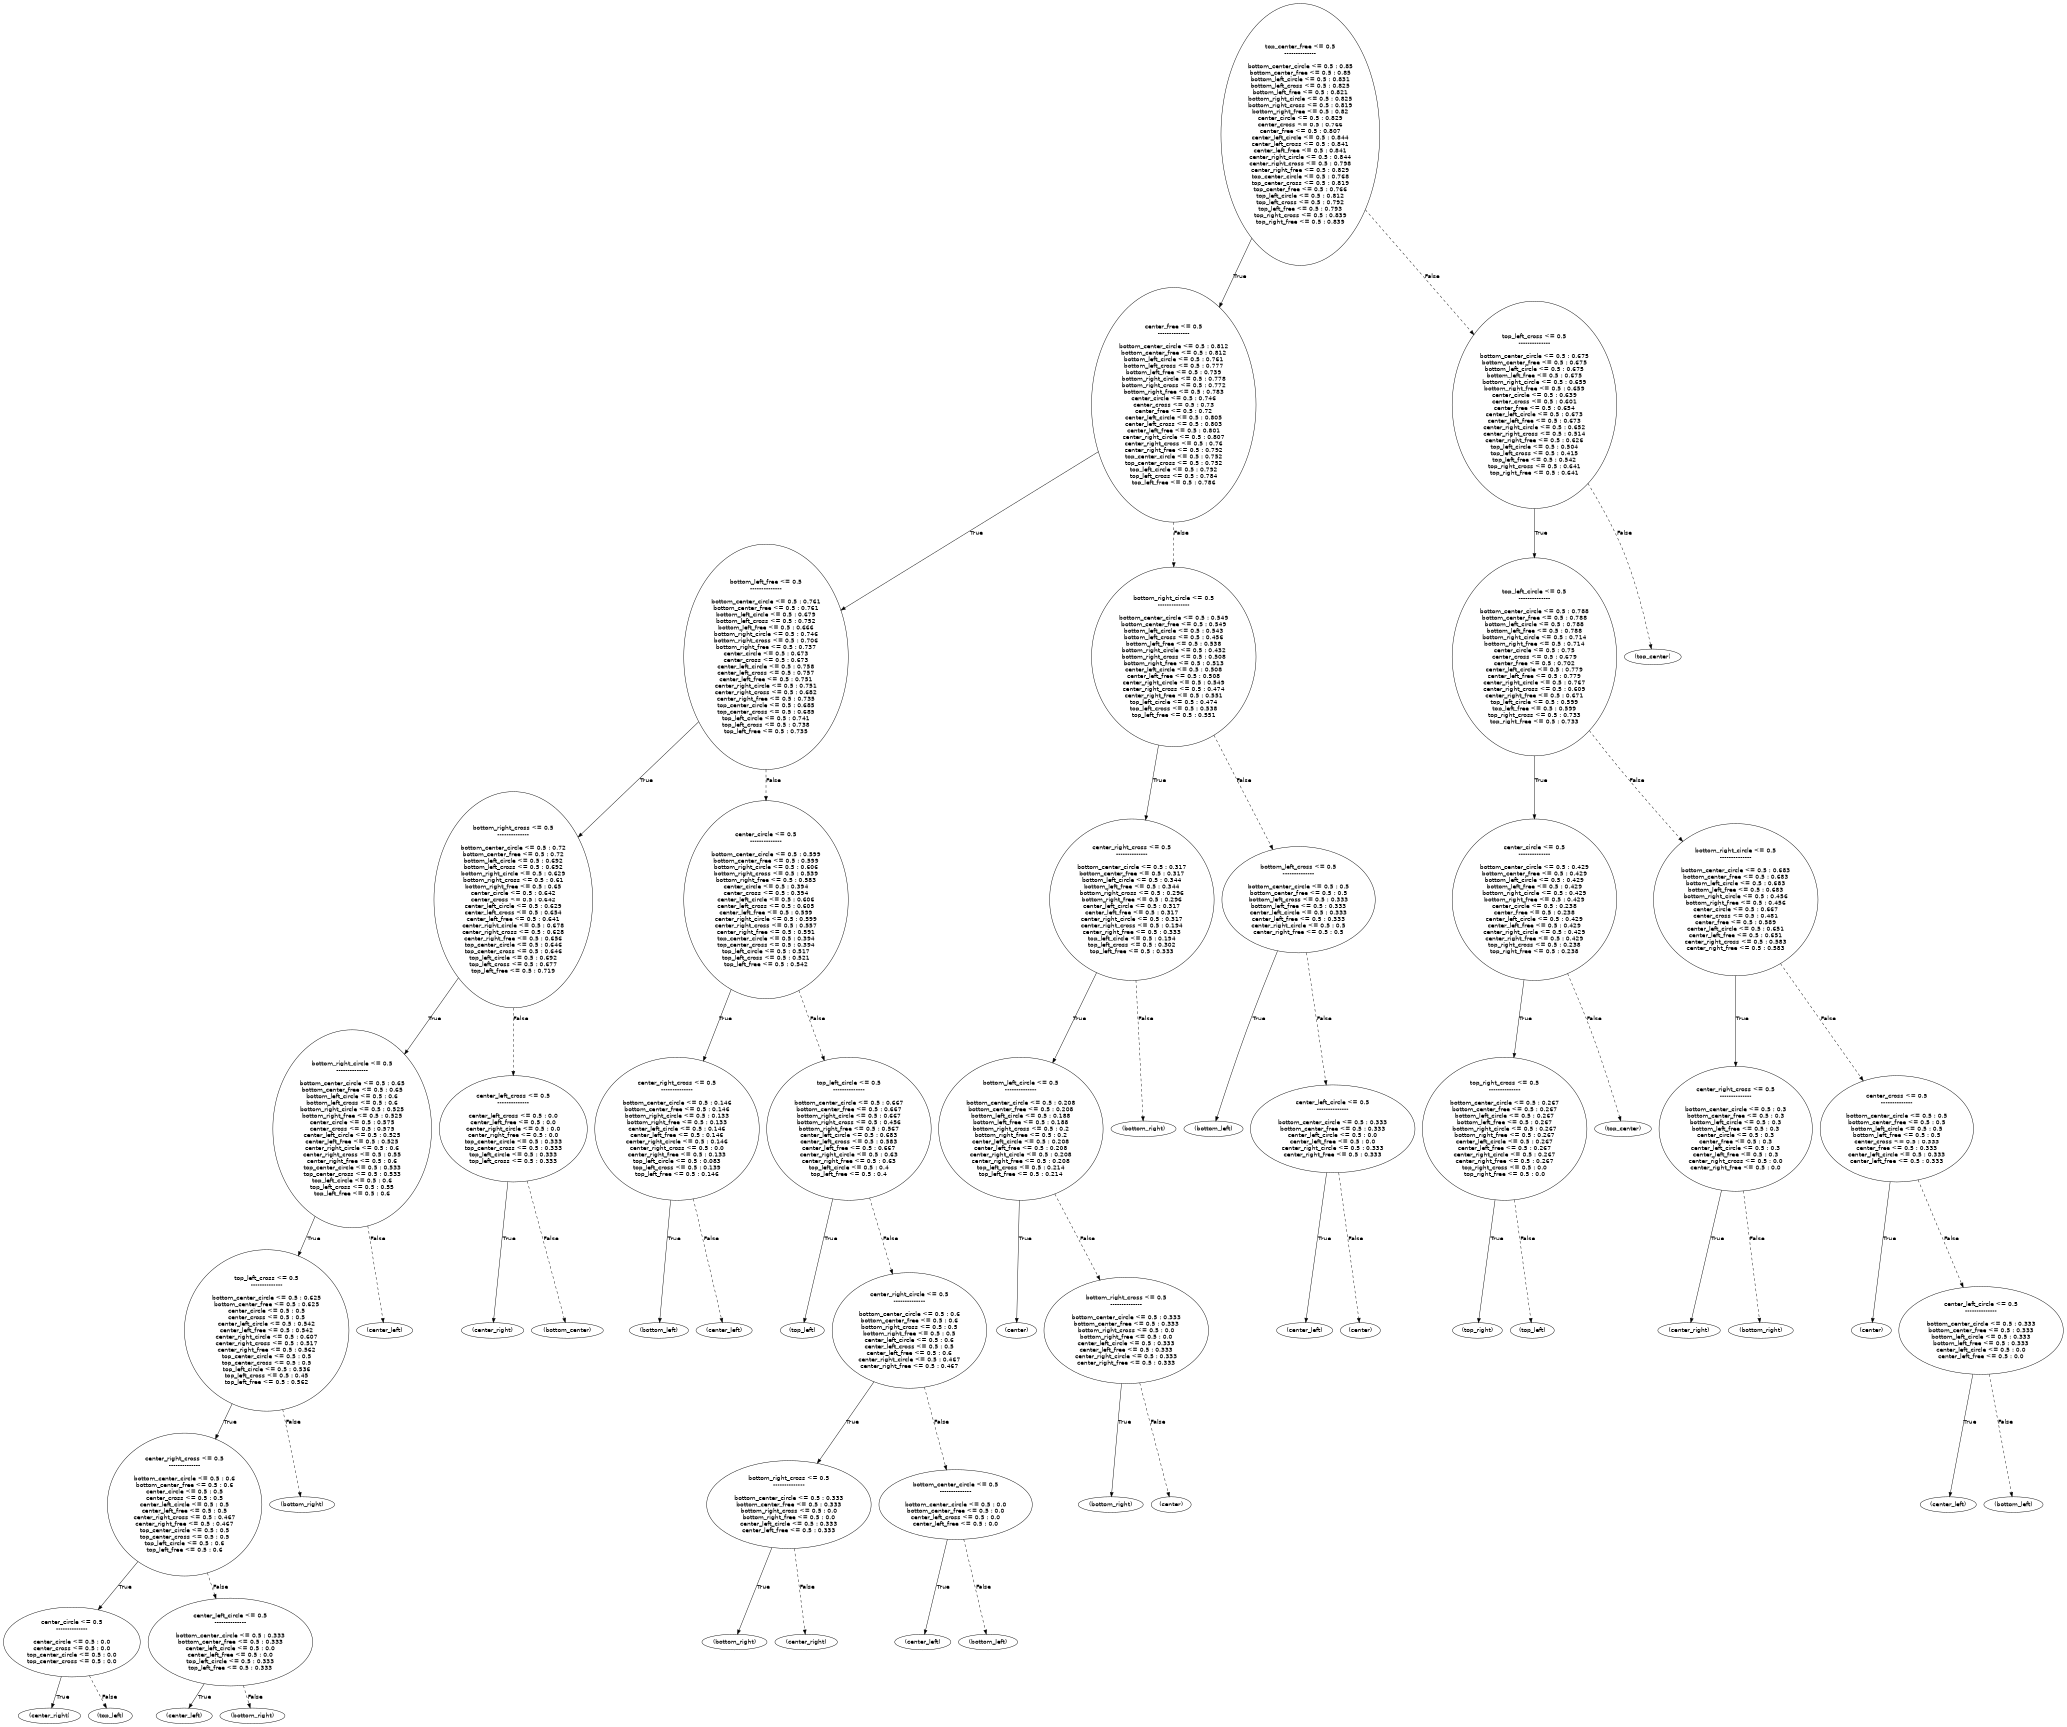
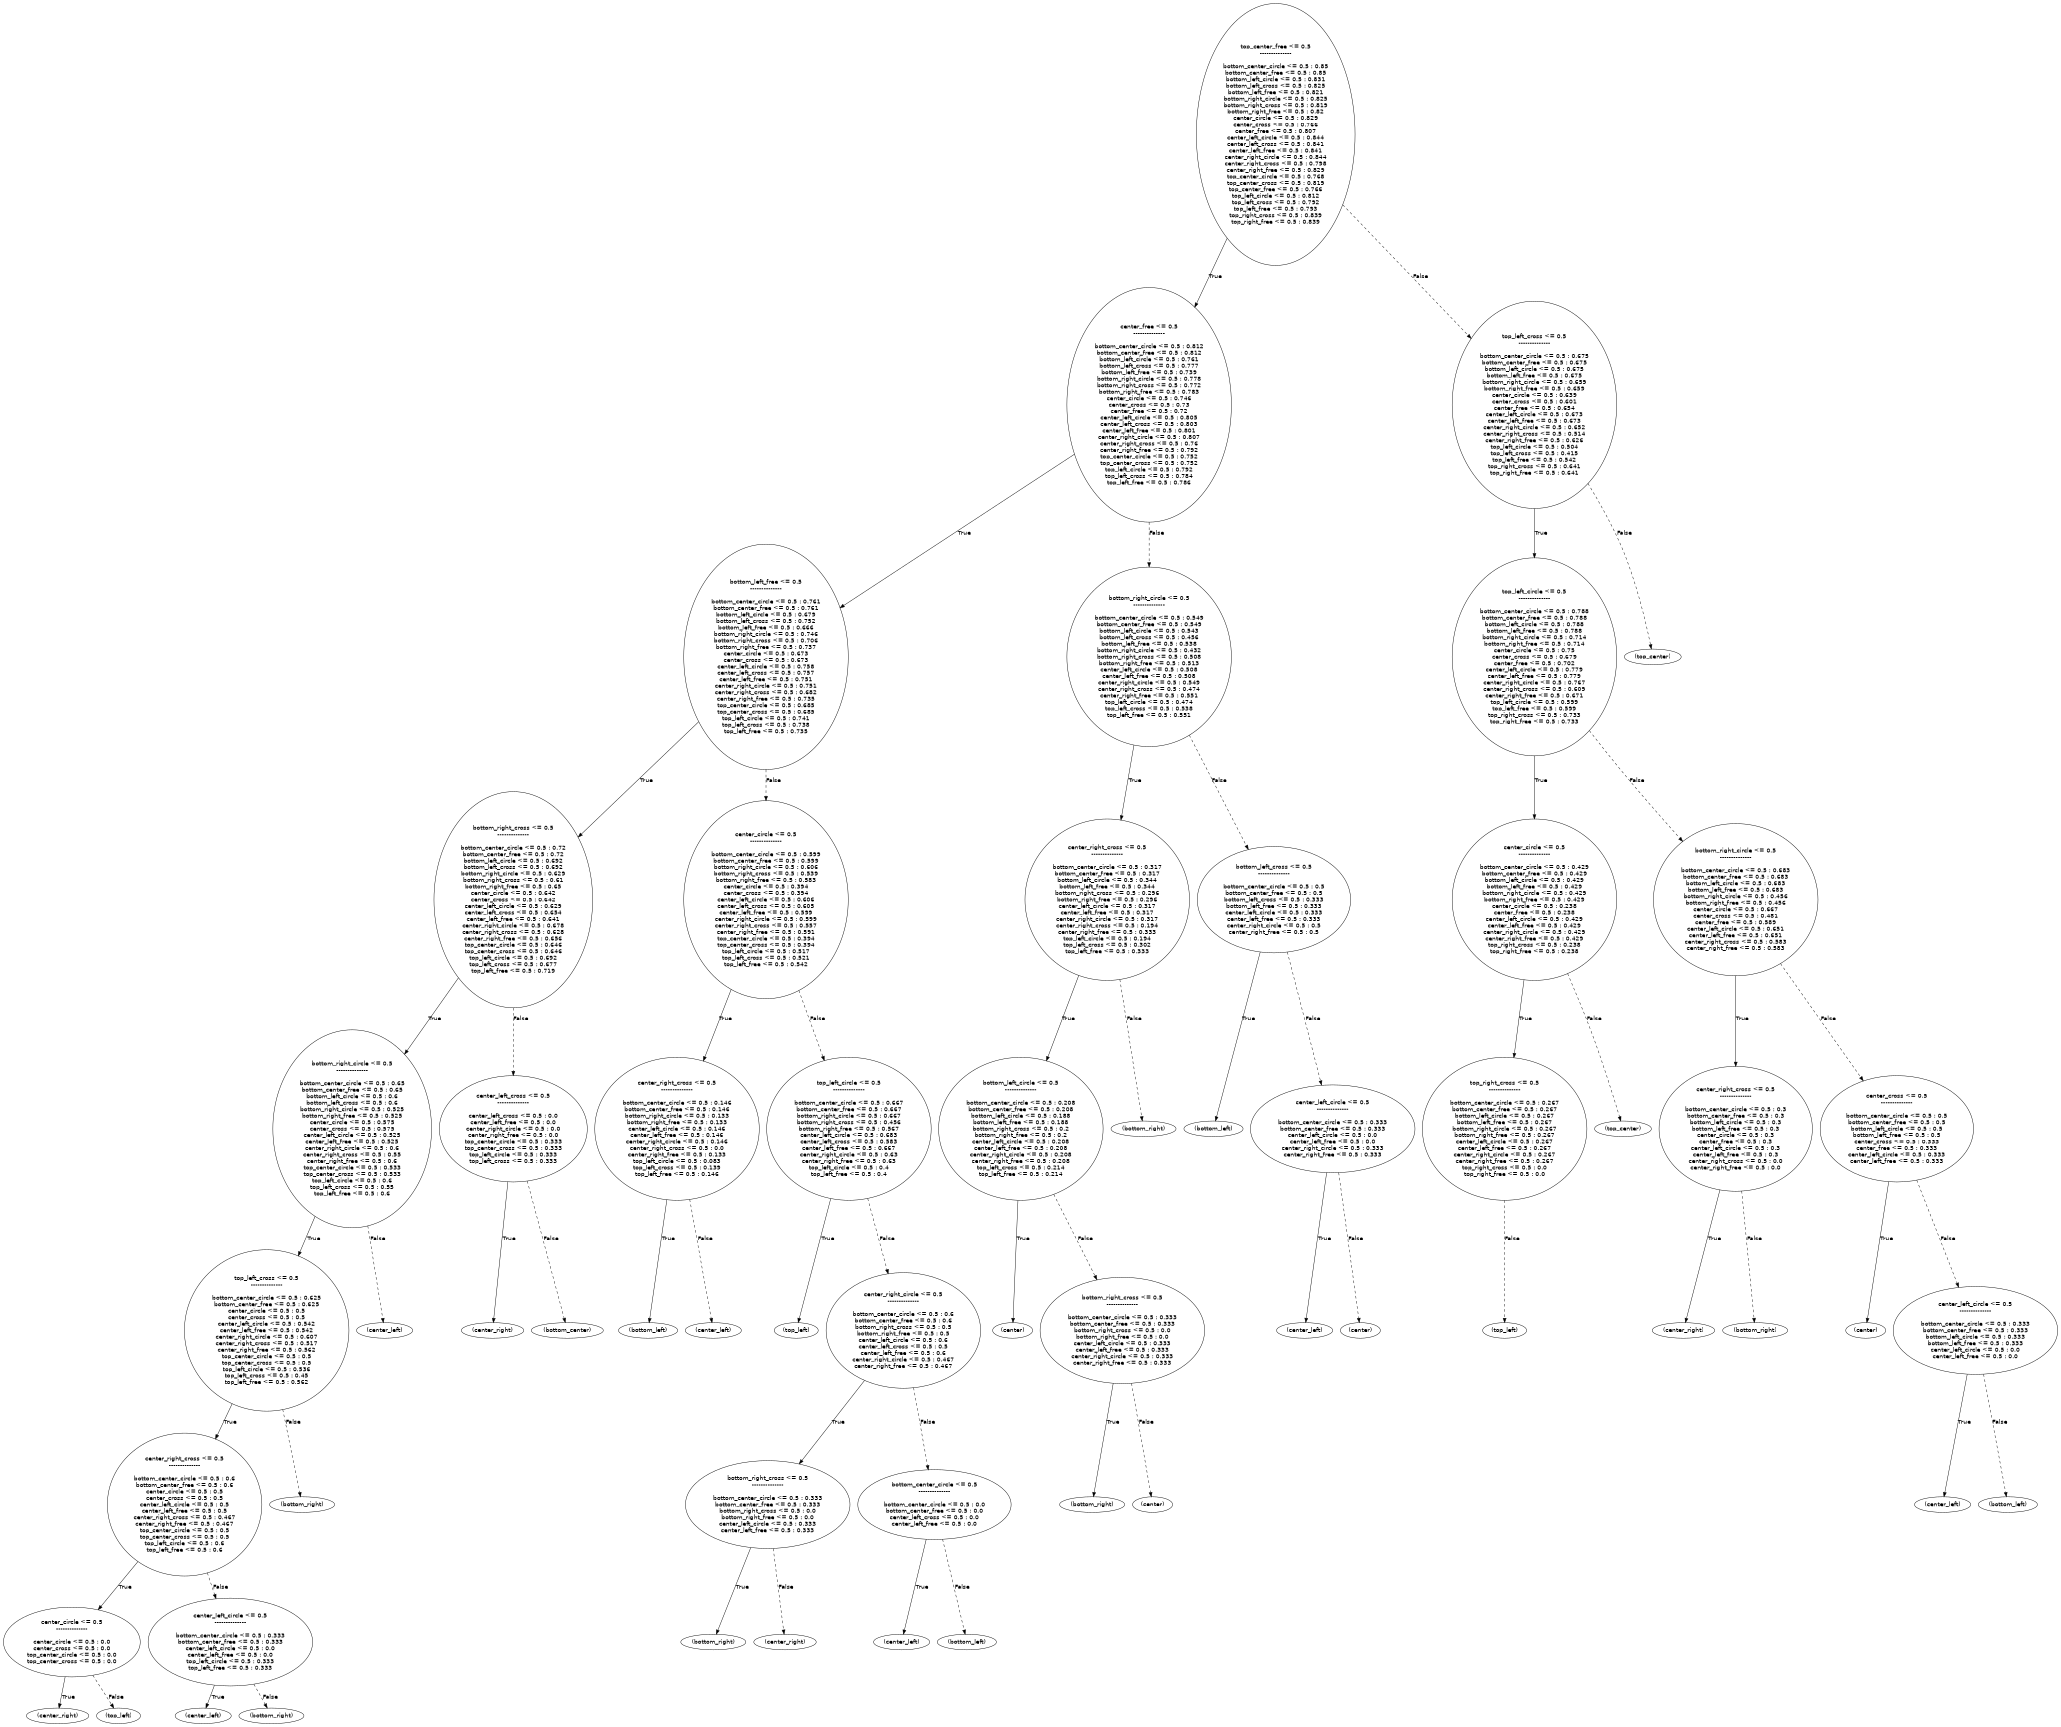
(1477, 1330) -> none
